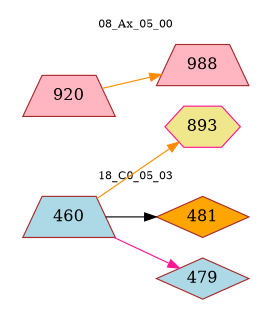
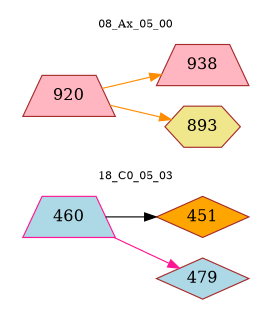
(203, 65) -> (203, 65)
(203, 127) -> (203, 127)
(133, 174) -> (135, 111)
(69, 217) -> (69, 217)
(203, 217) -> (203, 217)
